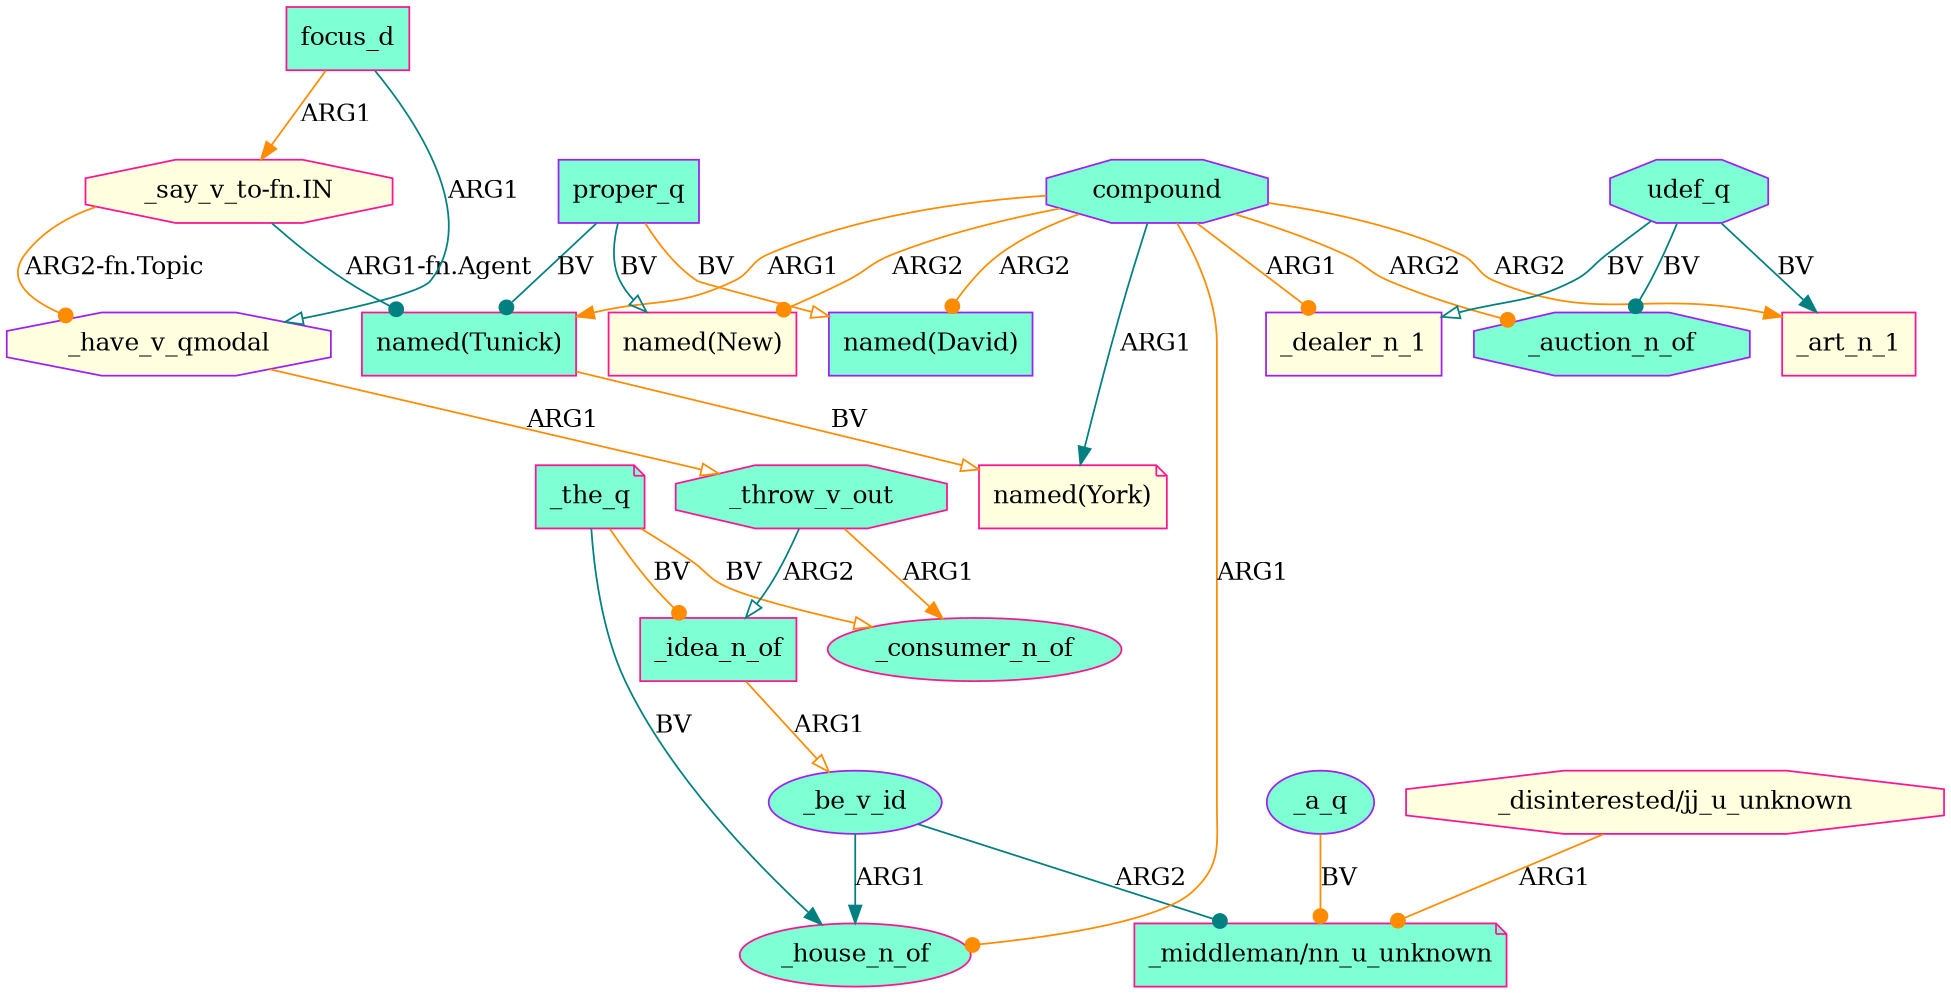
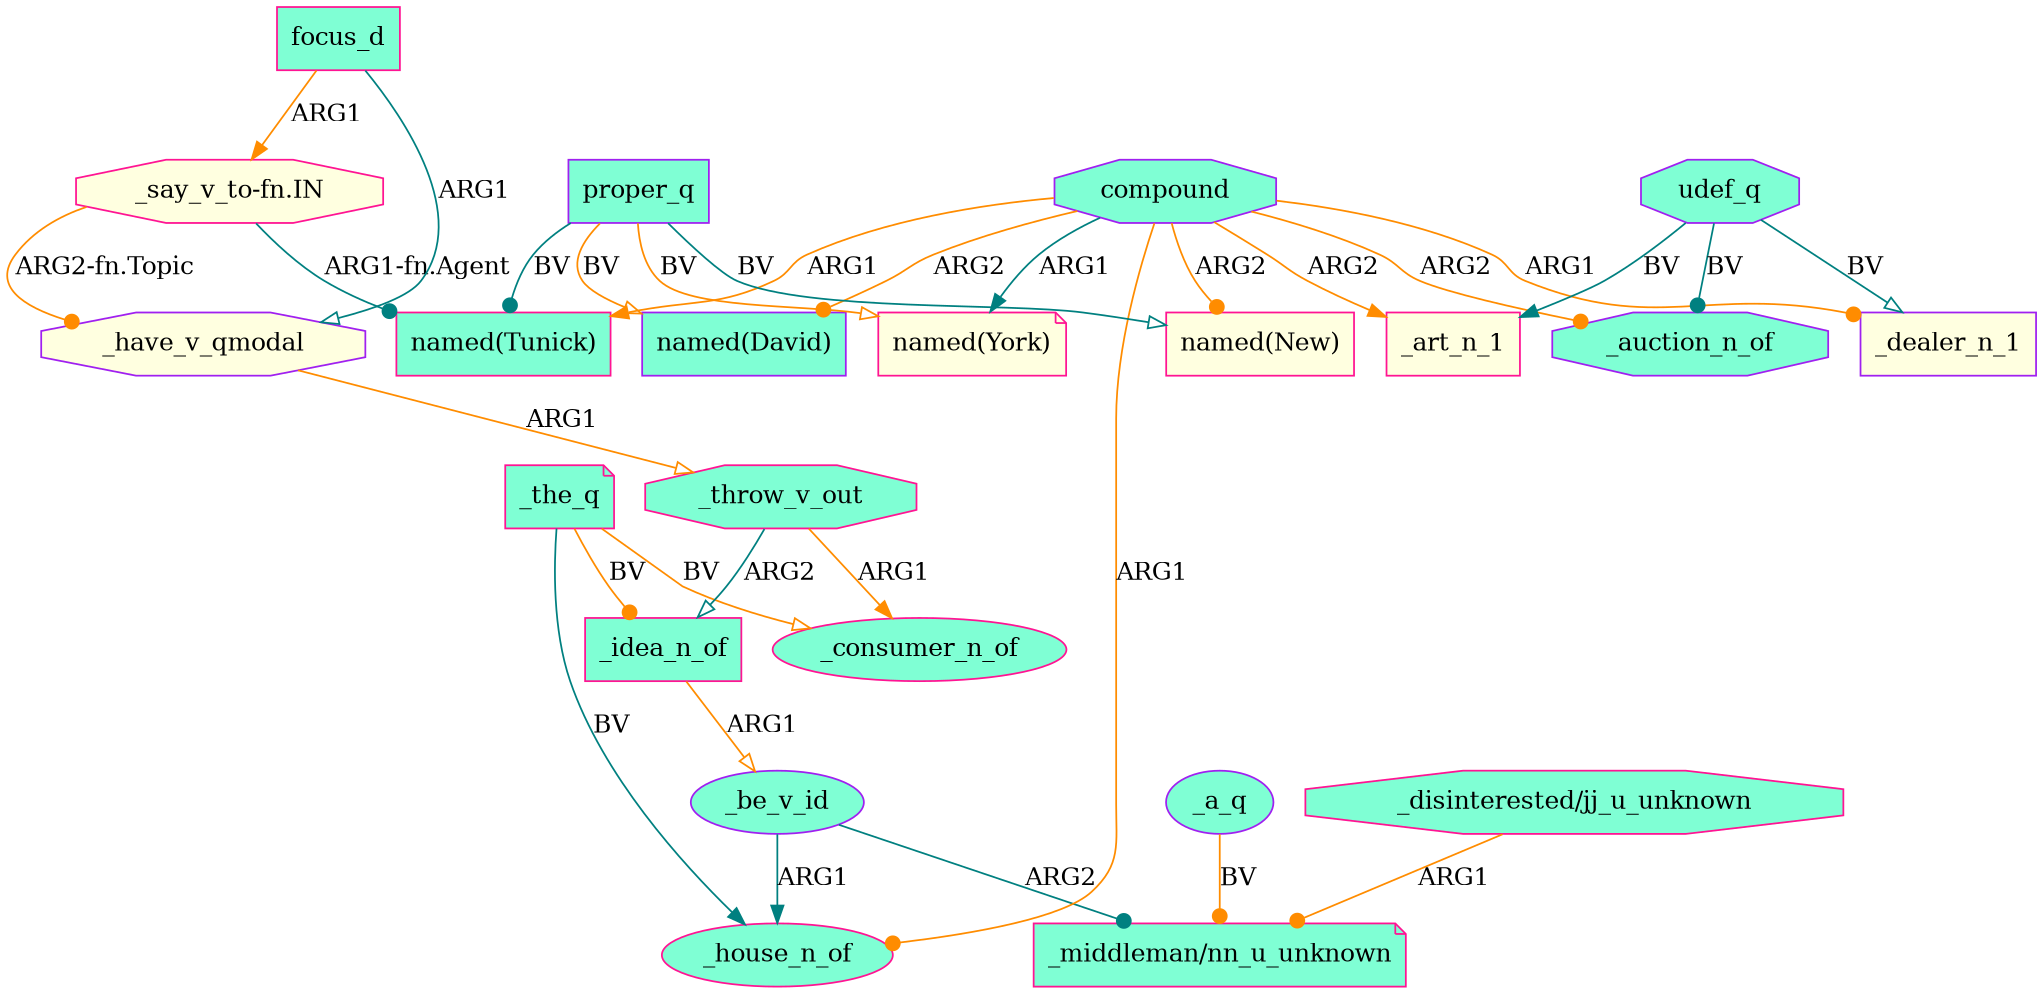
(769, 418) -> (747, 304)
(1675, 802) -> (1574, 802)
